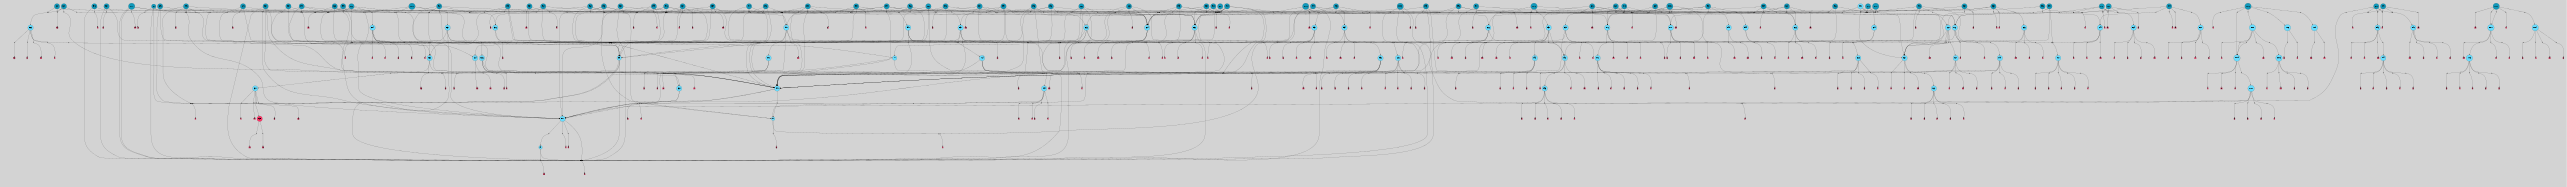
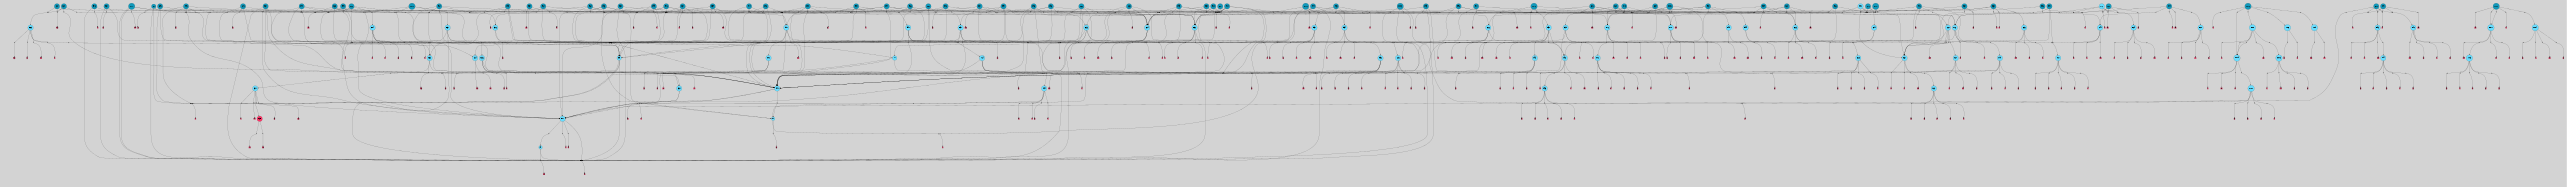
(288, 6) -> none
(2102, 6) -> (2102, 6)
